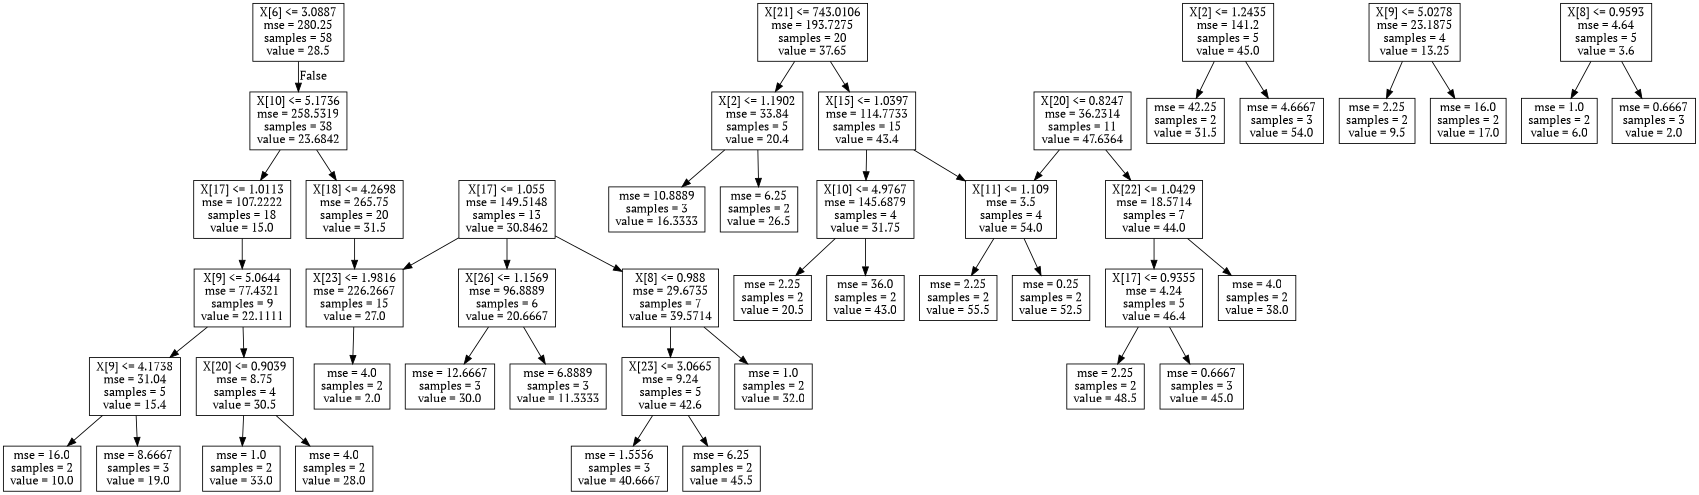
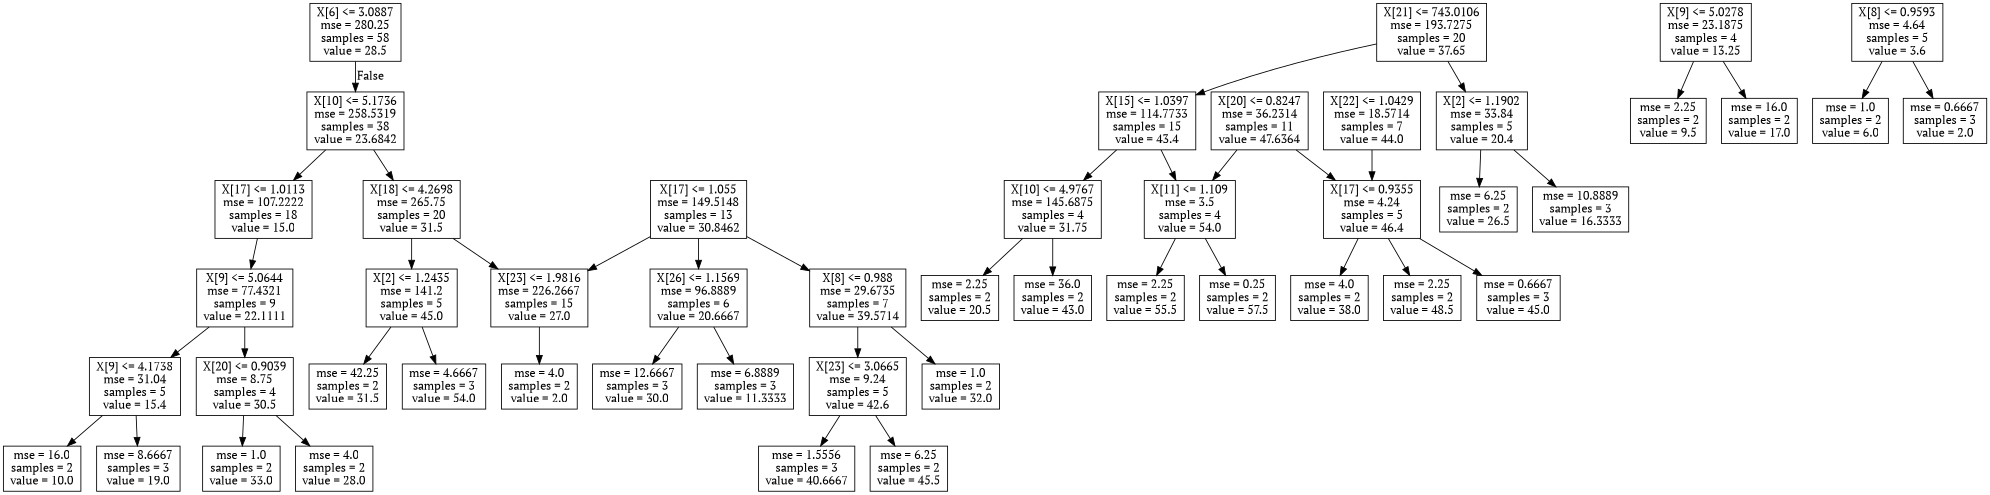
(1115, 162) -> (1312, 162)
(865, 209) -> (1053, 209)
none -> (412, 249)
(1206, 254) -> (1351, 253)
(1051, 298) -> (1237, 298)
